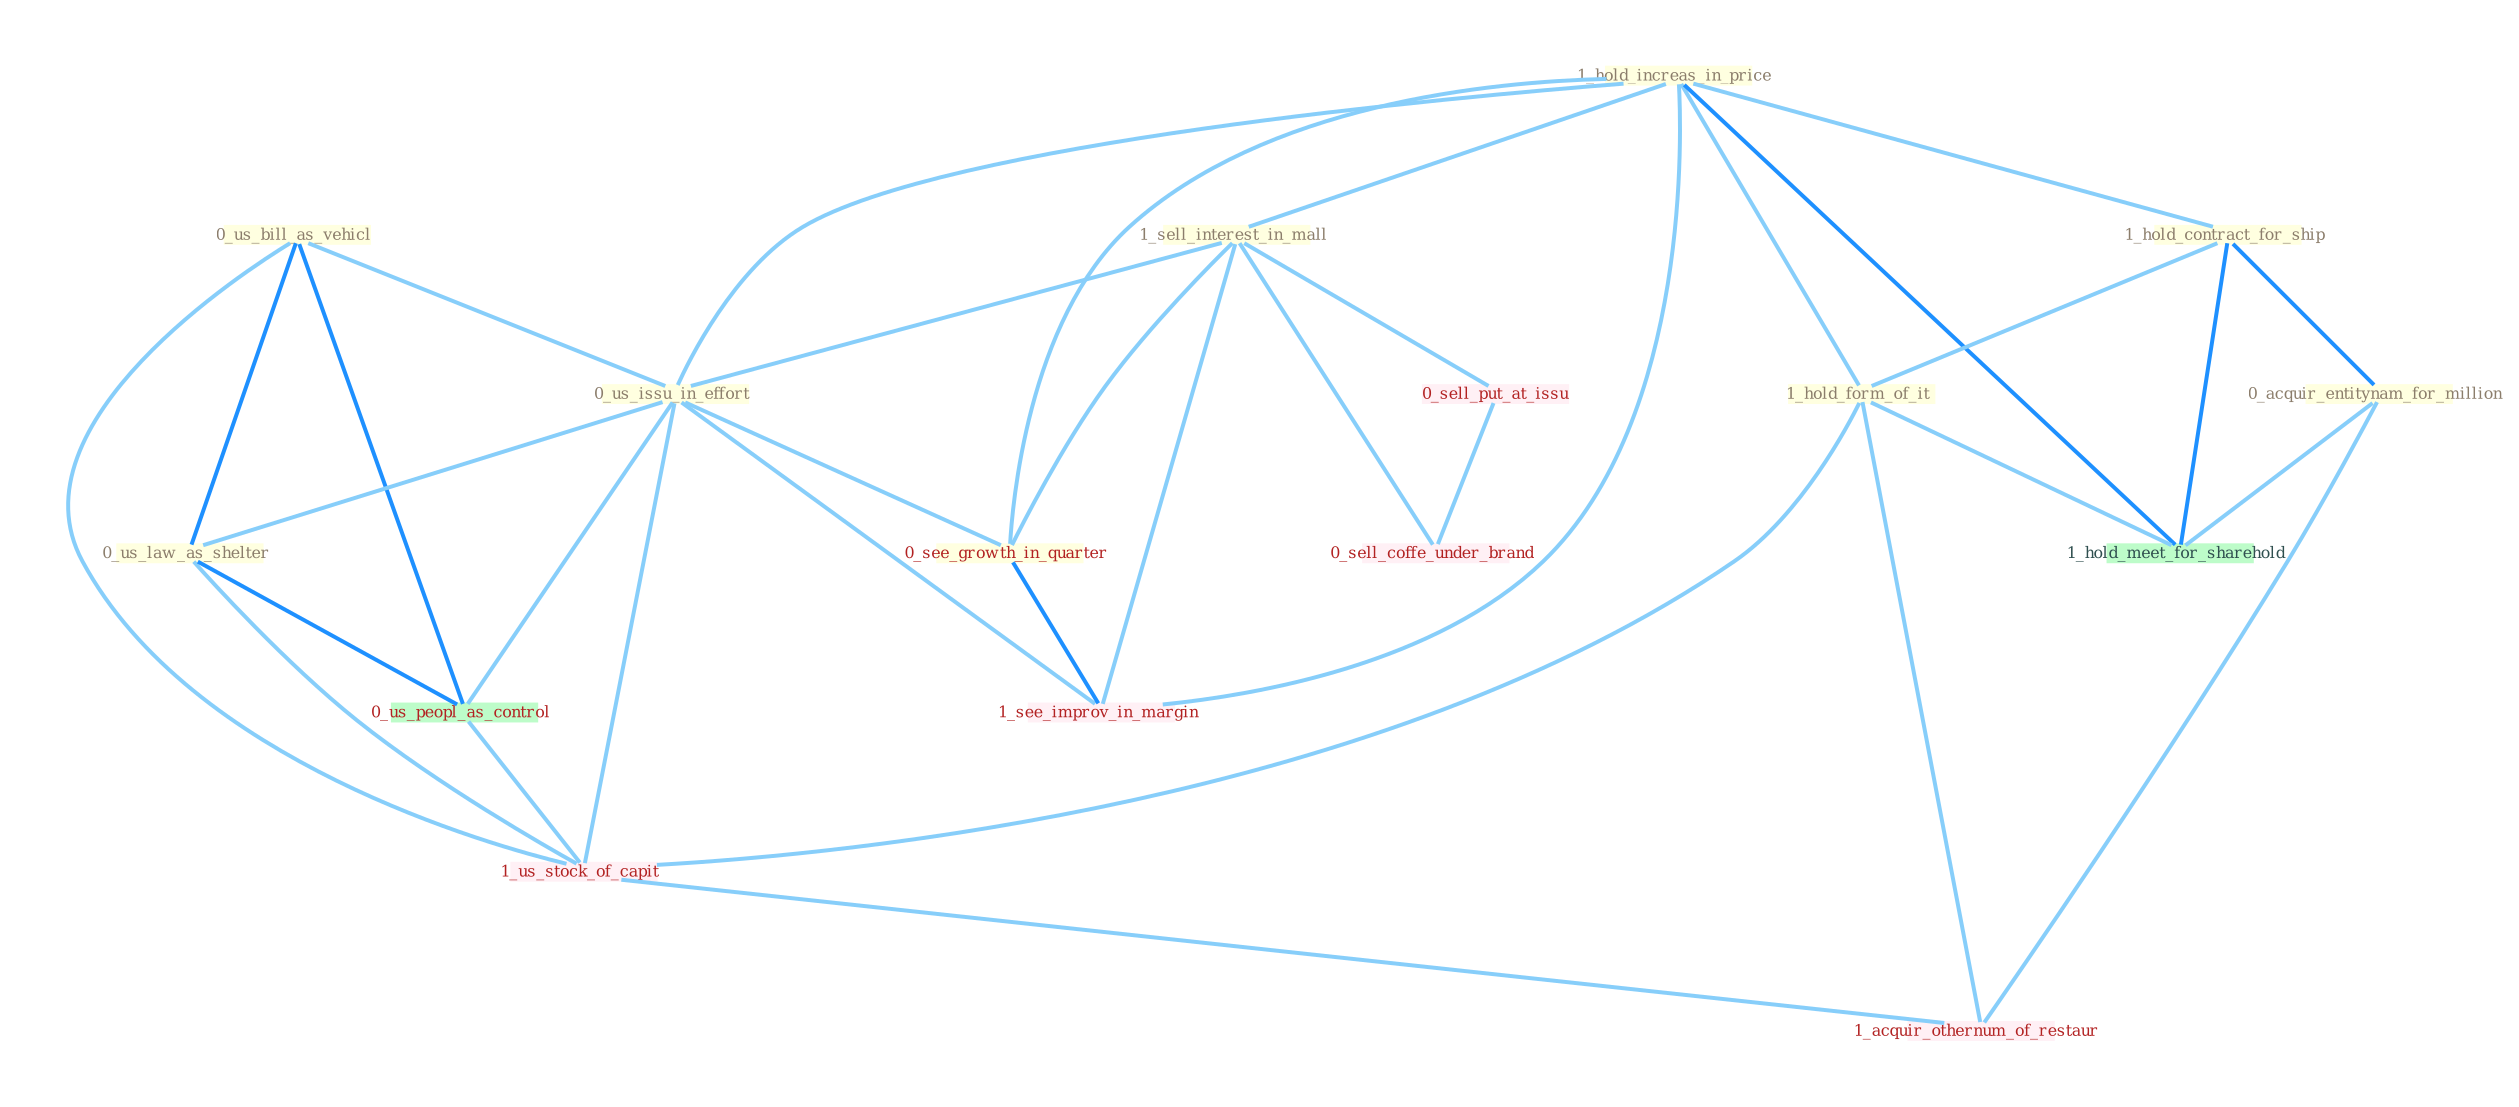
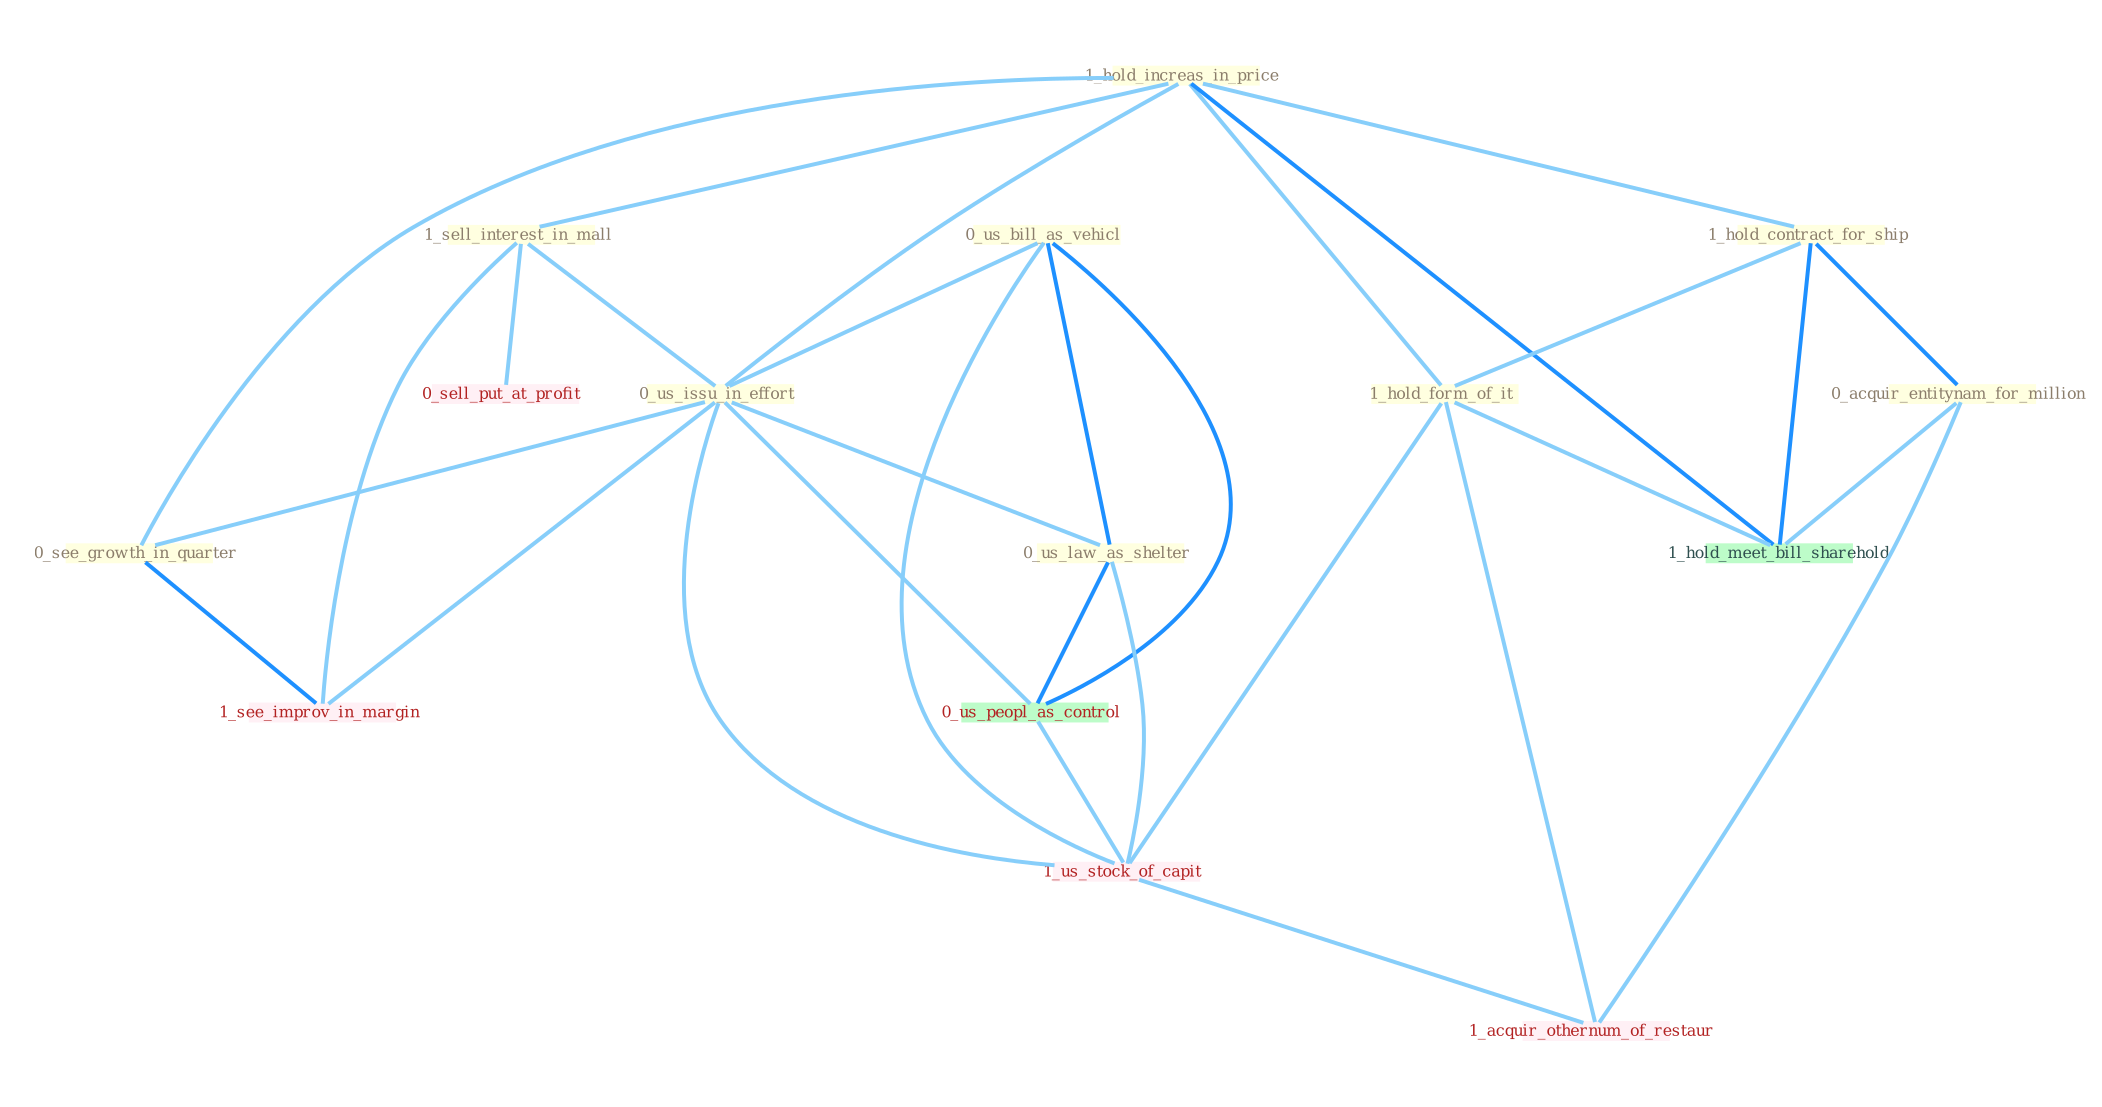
(1107, 383) -> none
(1496, 394) -> (506, 394)
(1573, 524) -> none
(1010, 553) -> (139, 553)
(1436, 553) -> none
(2180, 553) -> (1779, 553)
